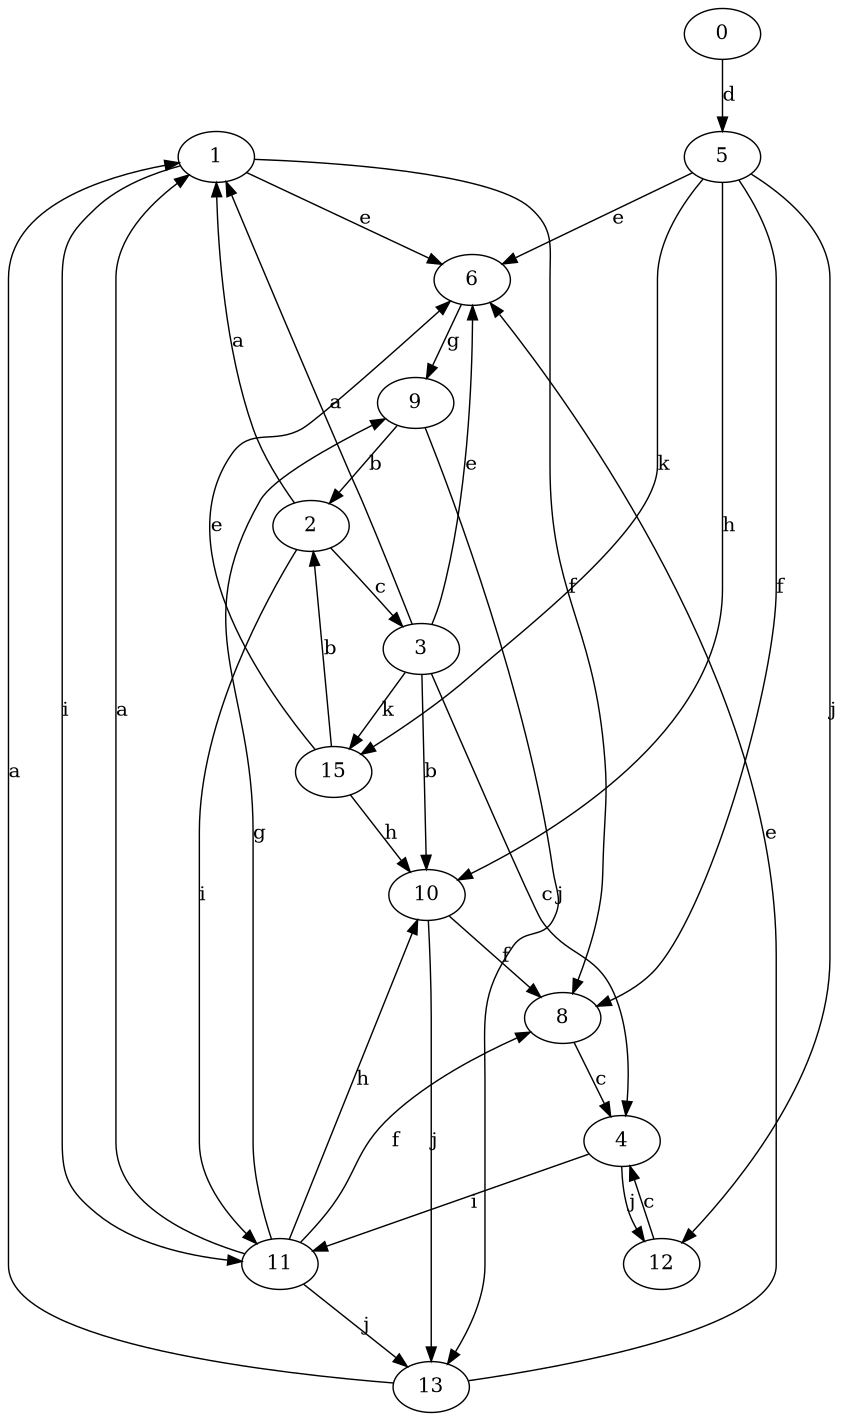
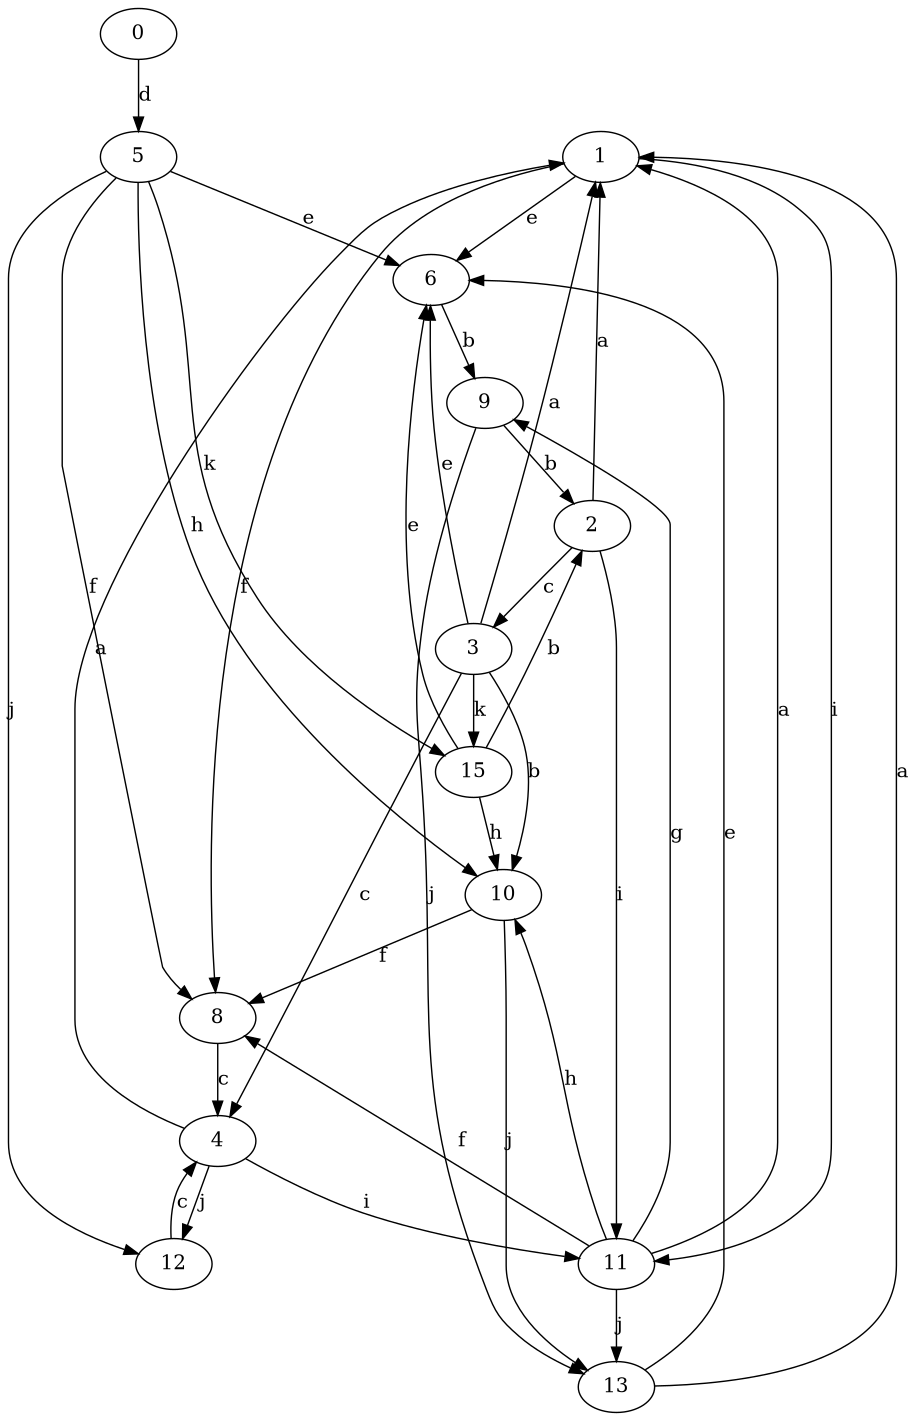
(454, 341) -> (469, 341)
none -> (119, 571)
